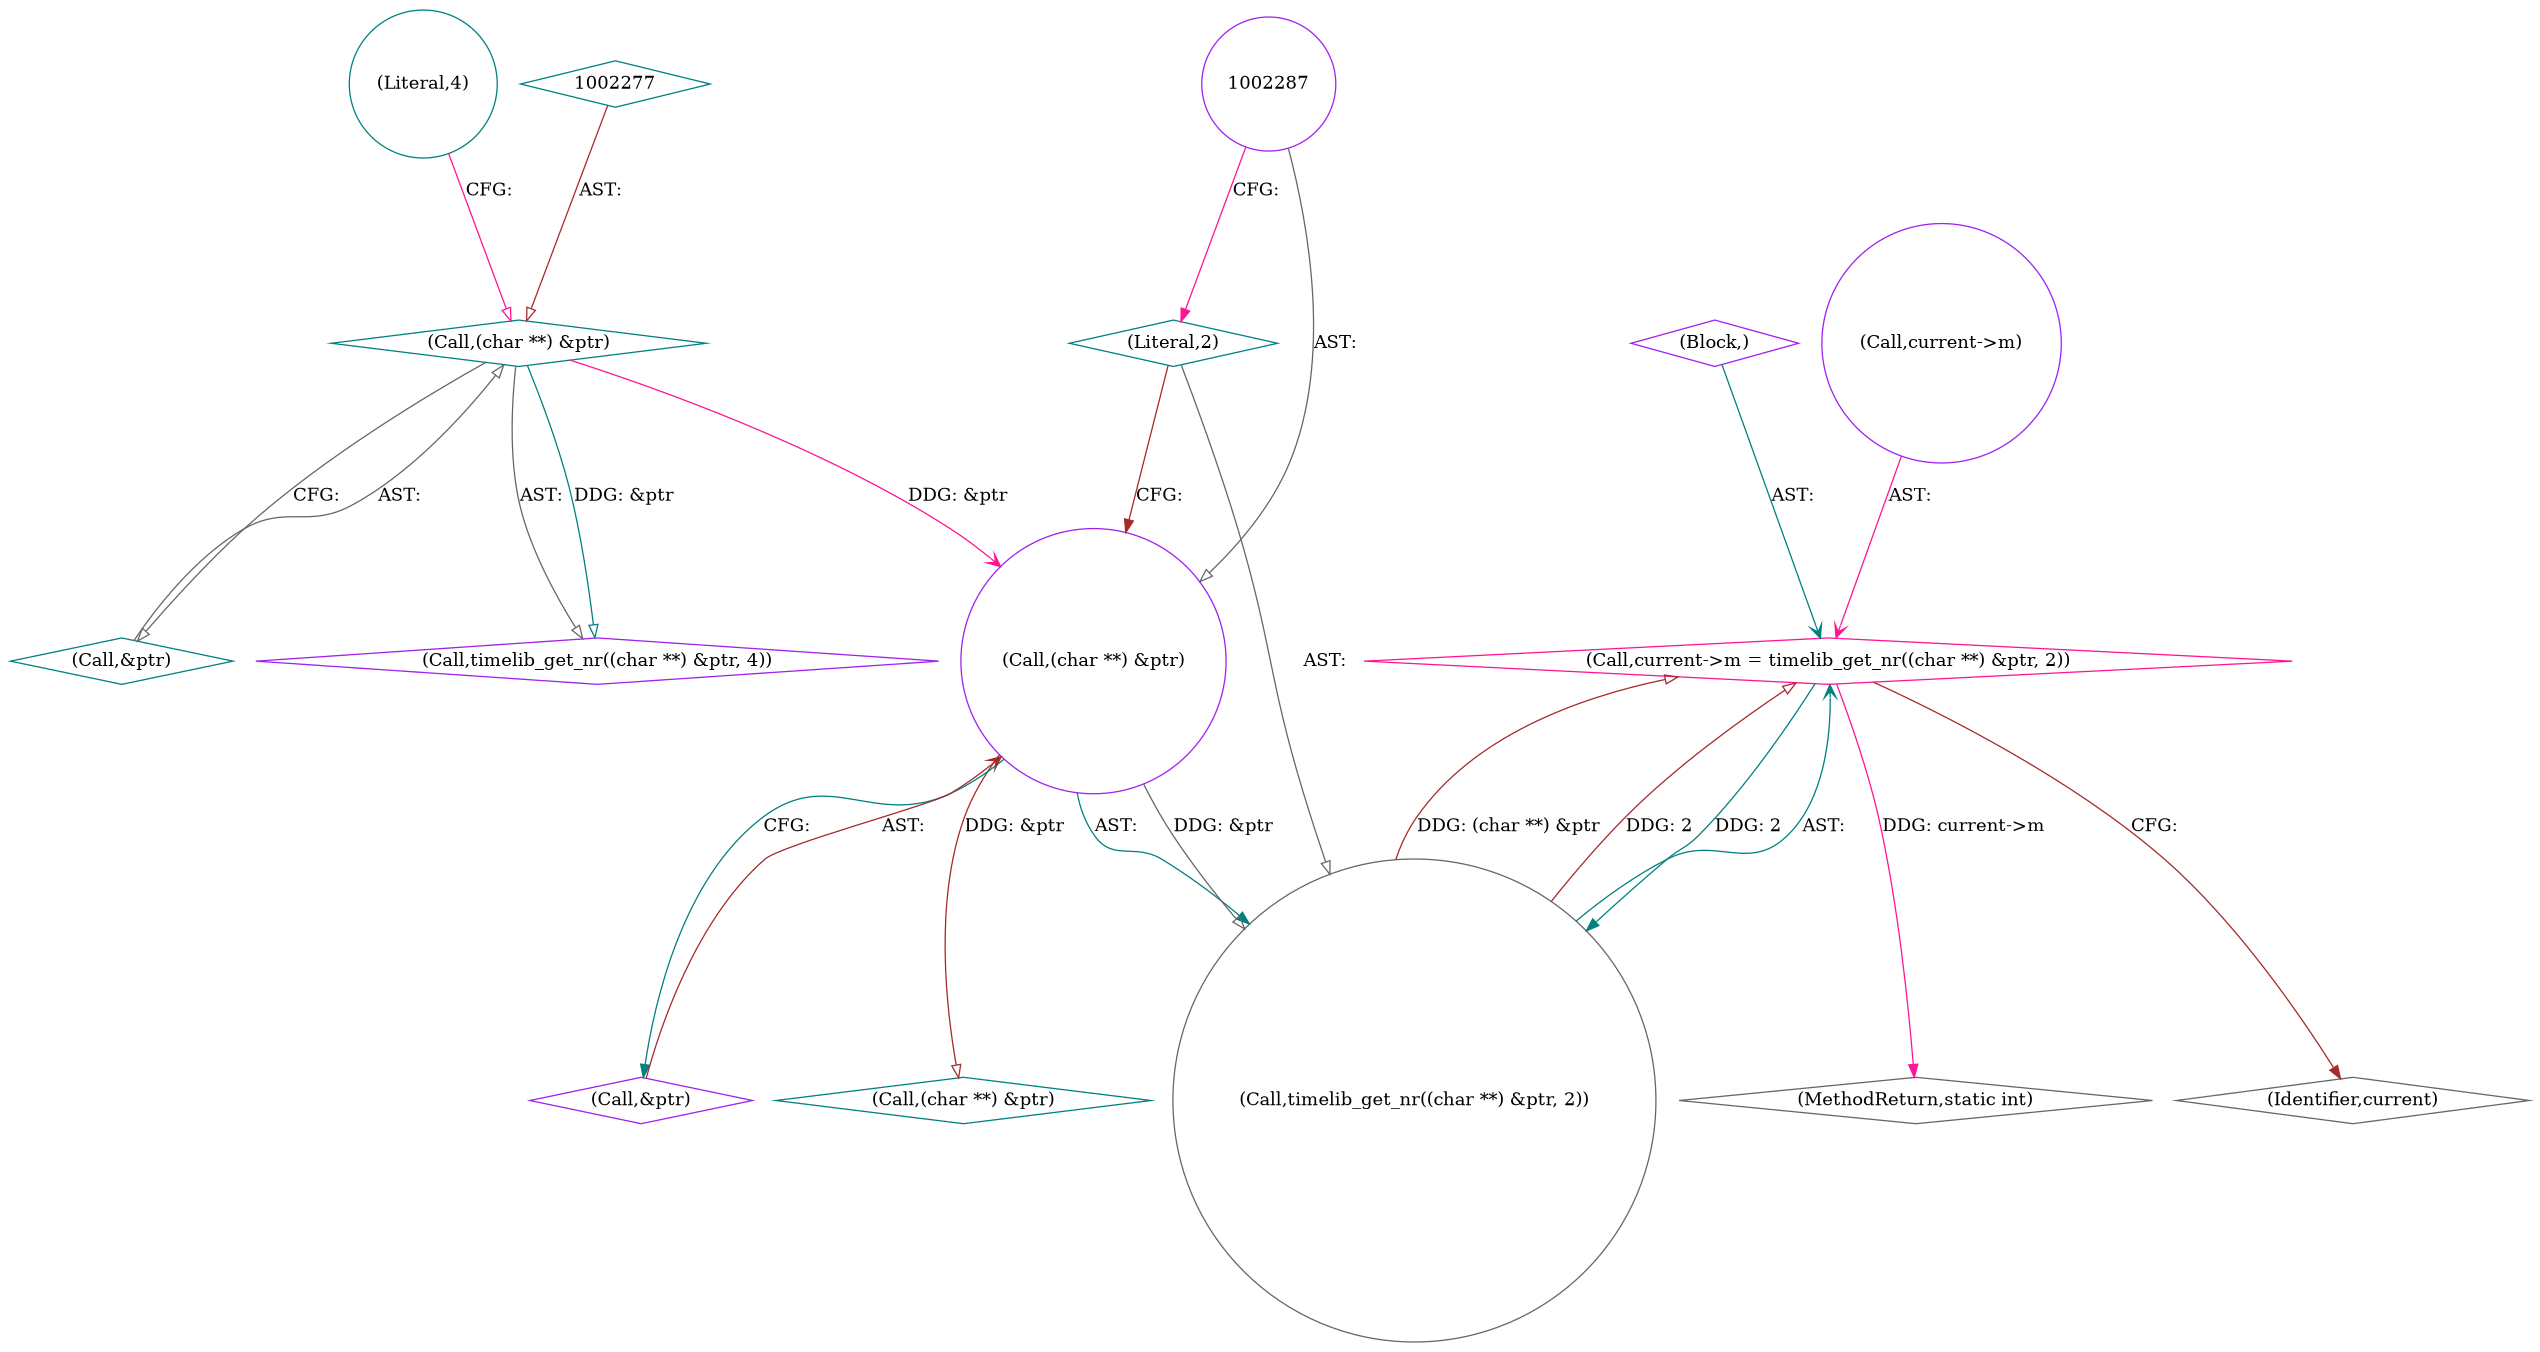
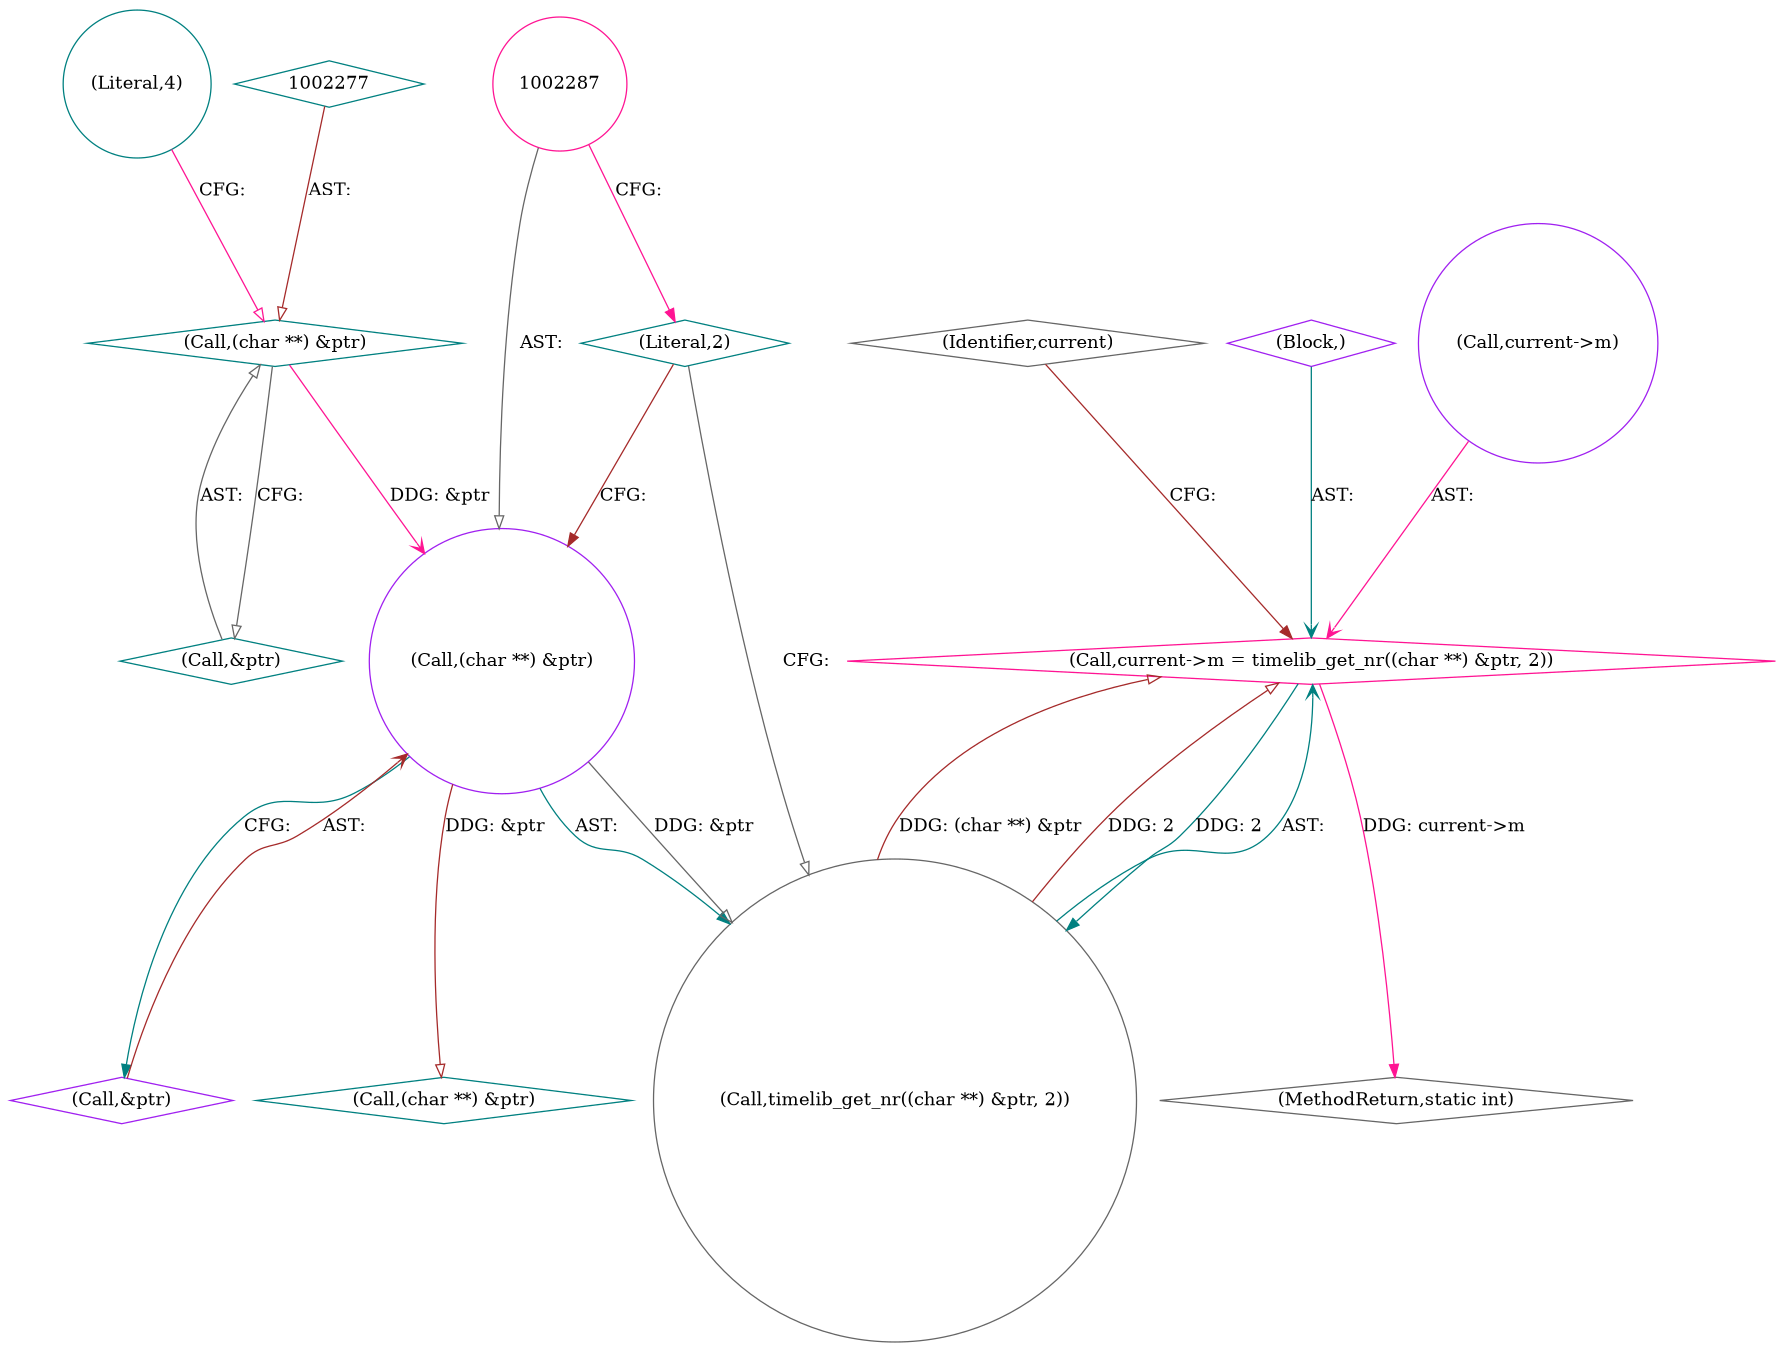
(1269, 84) -> (560, 84)
(597, 661) -> none
(1328, 661) -> (809, 661)
(2136, 836) -> (1164, 497)
